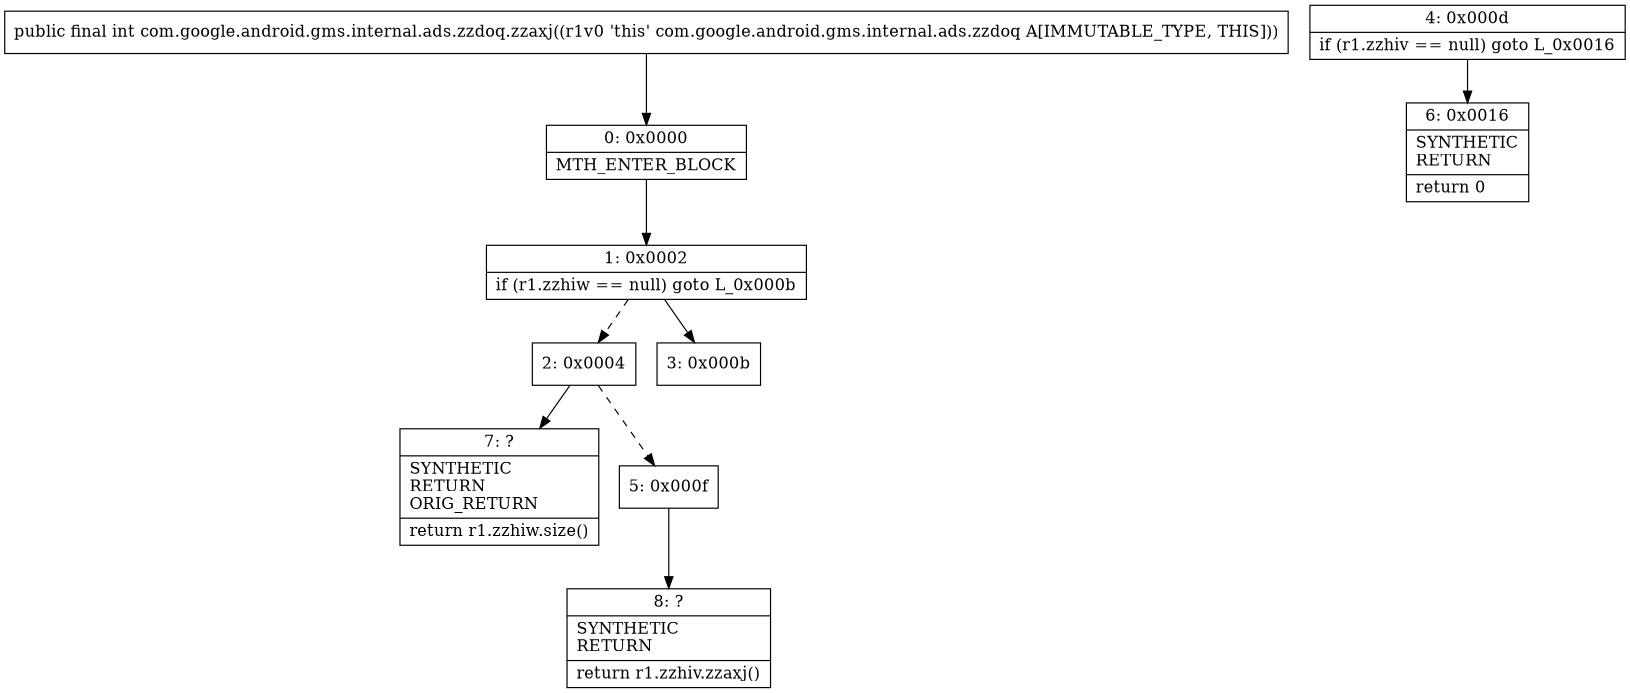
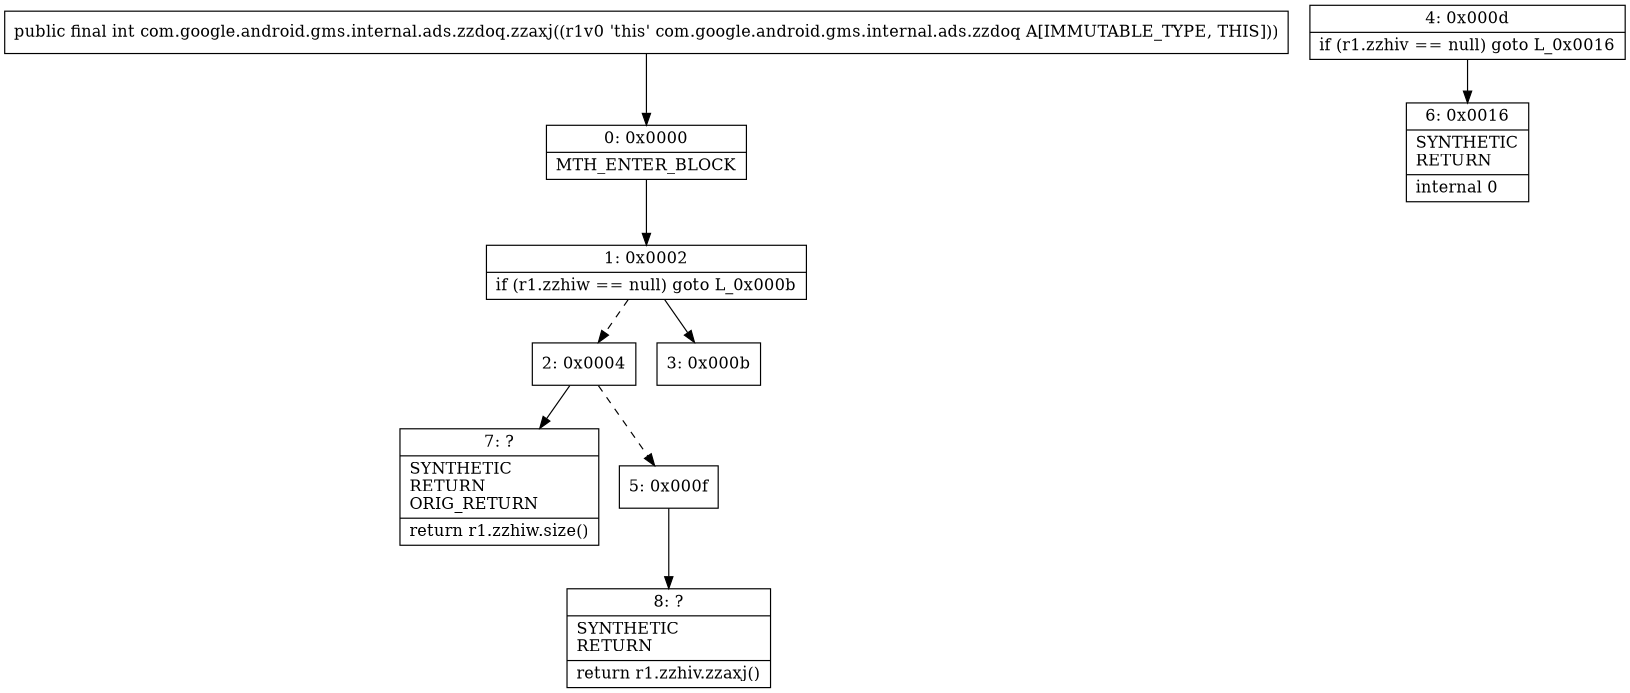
(1451, 188) -> (1457, 188)
